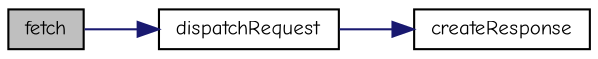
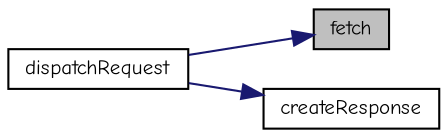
(111, 29) -> (241, 47)
